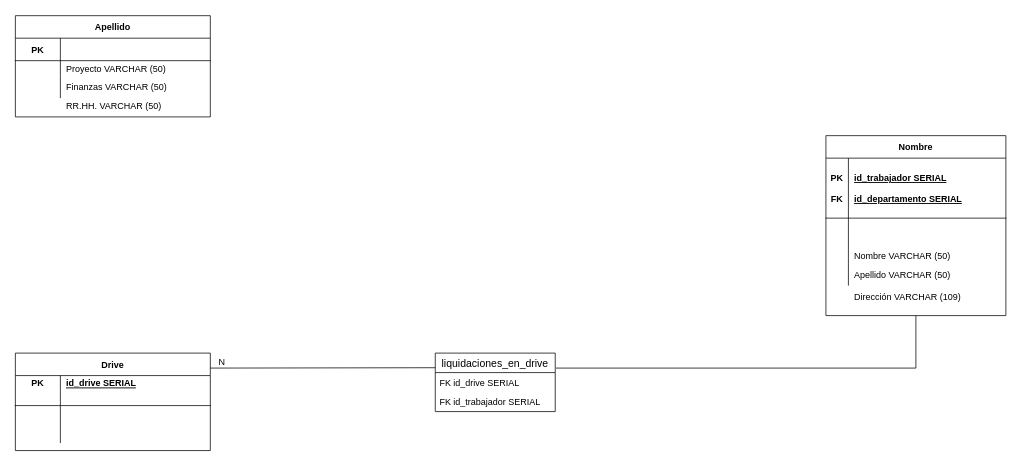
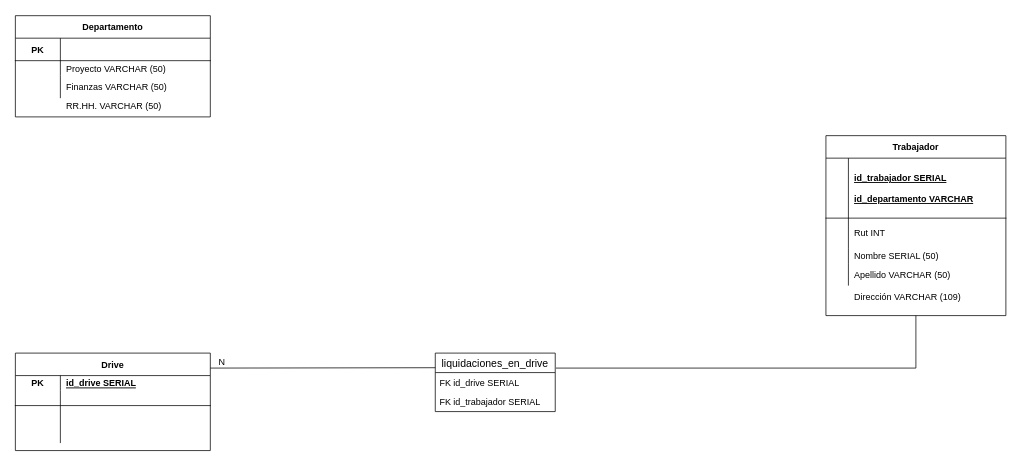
(113, 27) -> (113, 27)
(916, 147) -> (916, 147)
(902, 178) -> (902, 178)
(837, 188) -> none
none -> (927, 233)
(900, 256) -> (897, 256)
